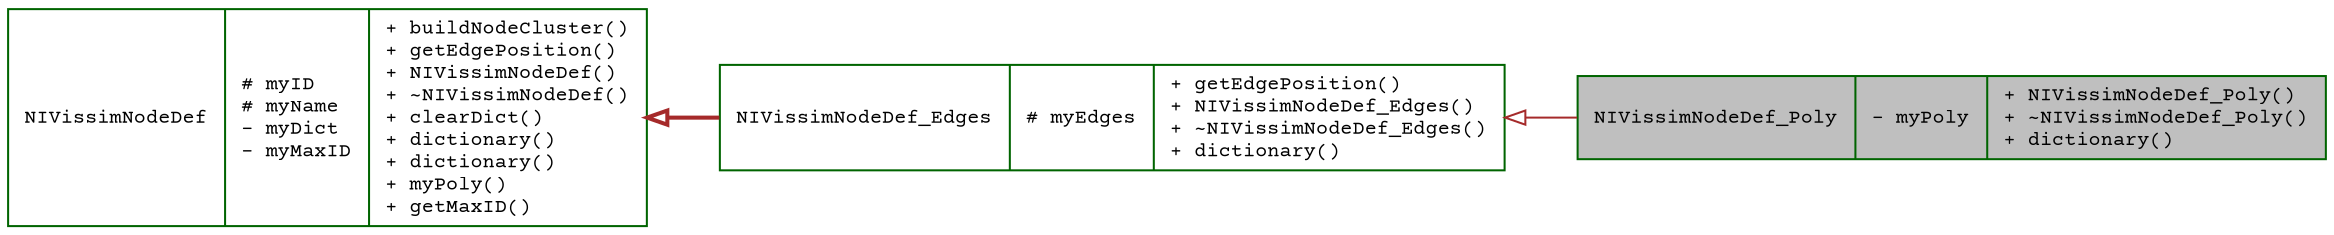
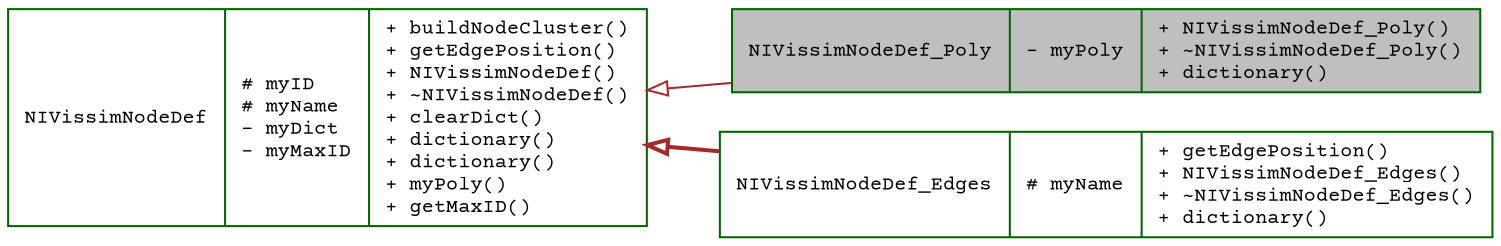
(1082, 117) -> (1076, 184)
(1552, 118) -> (700, 86)
